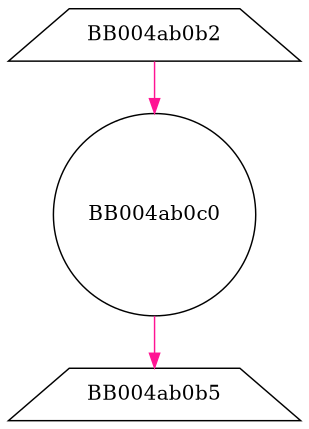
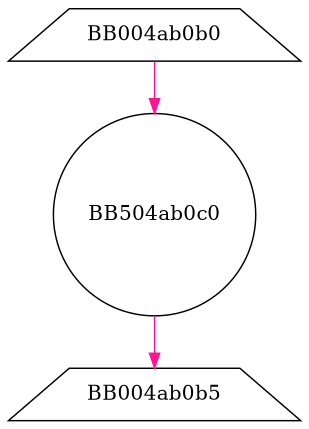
(155, 35) -> (155, 35)
(155, 215) -> (155, 215)
